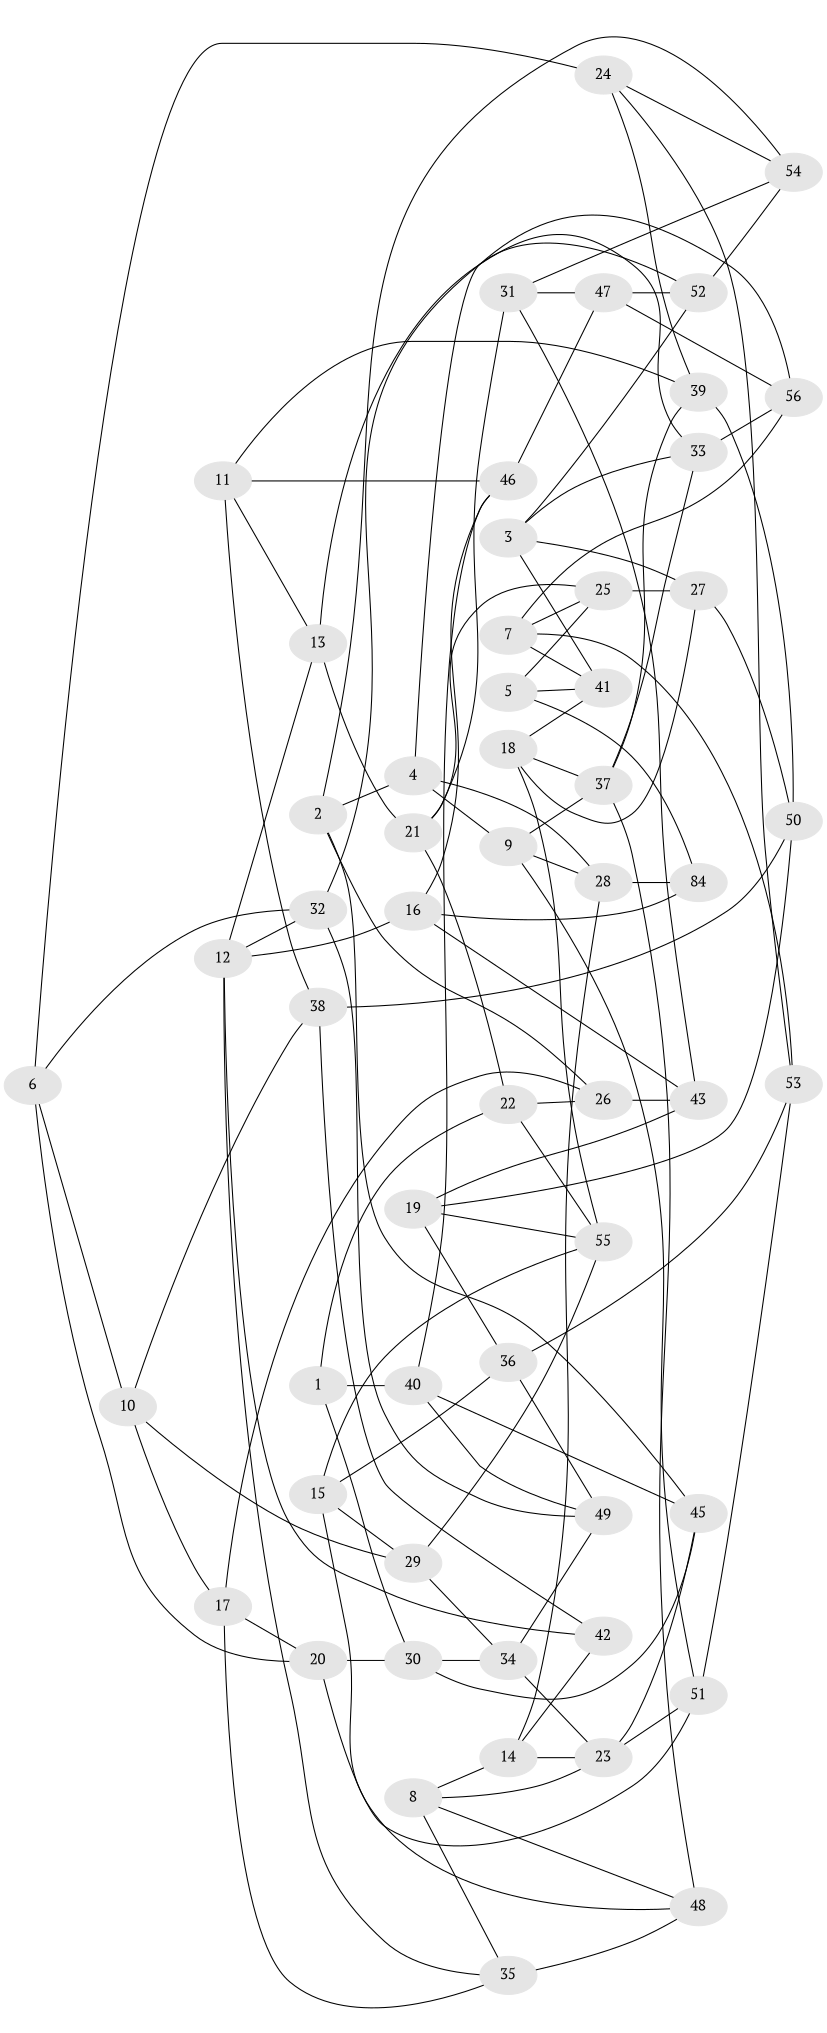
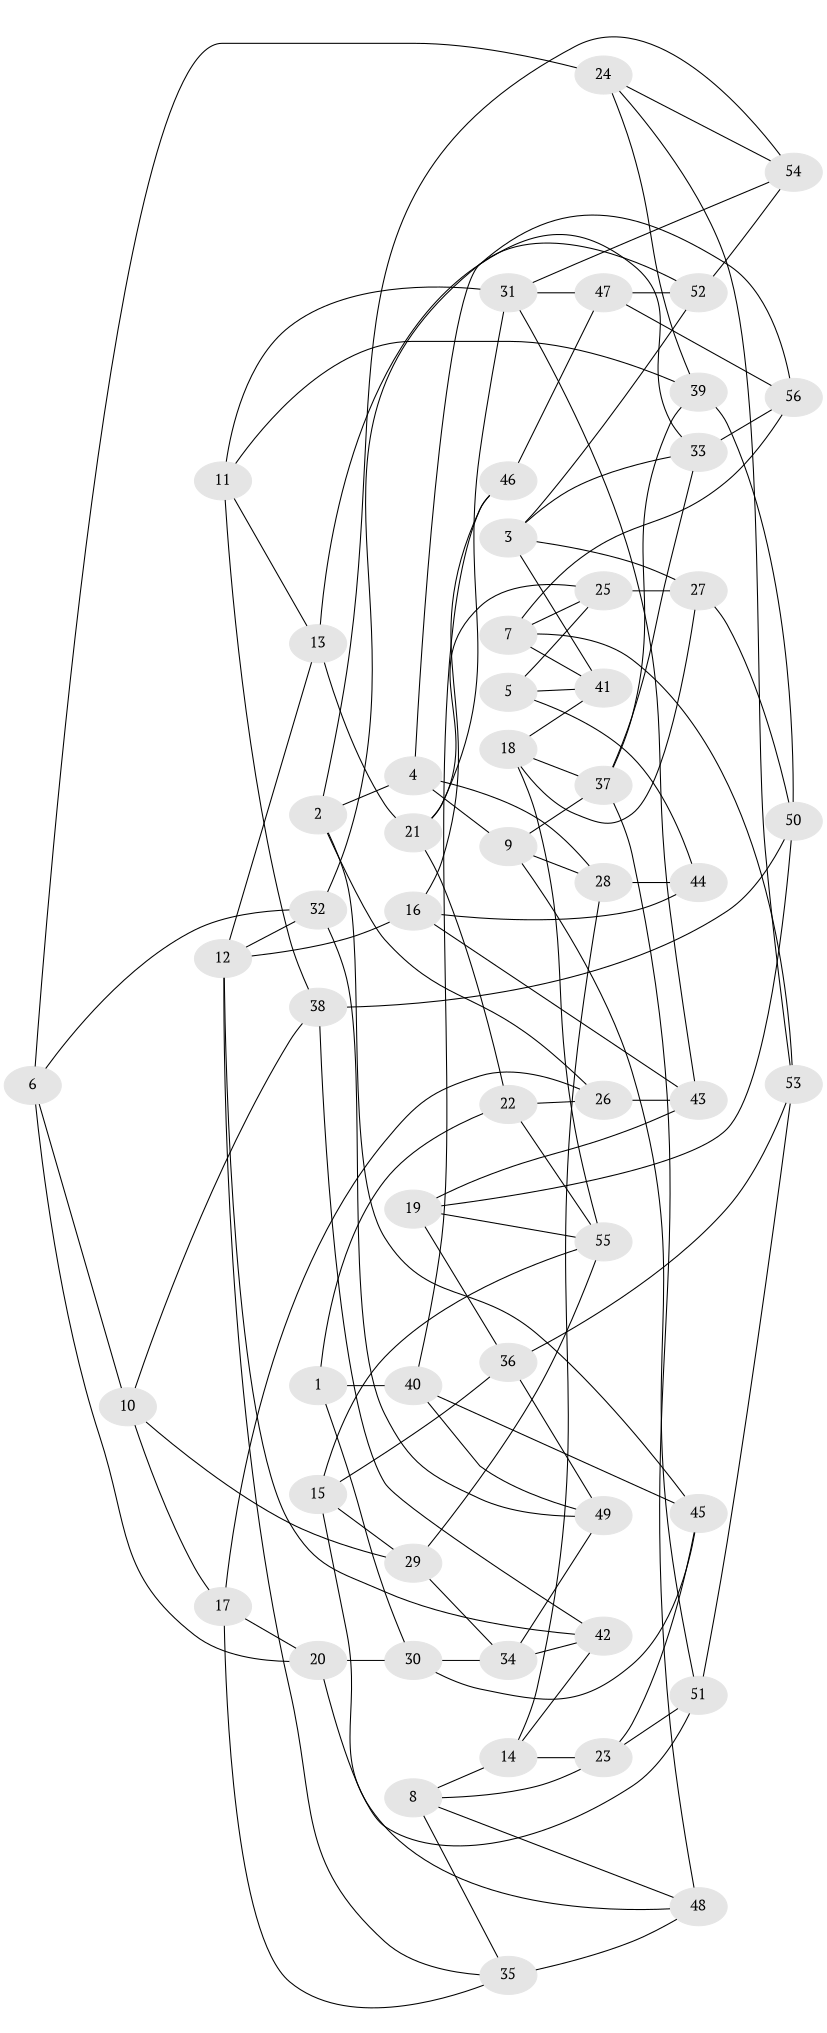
(354, 481) -> (309, 314)
(699, 883) -> (699, 883)
(556, 1709) -> (556, 1648)
